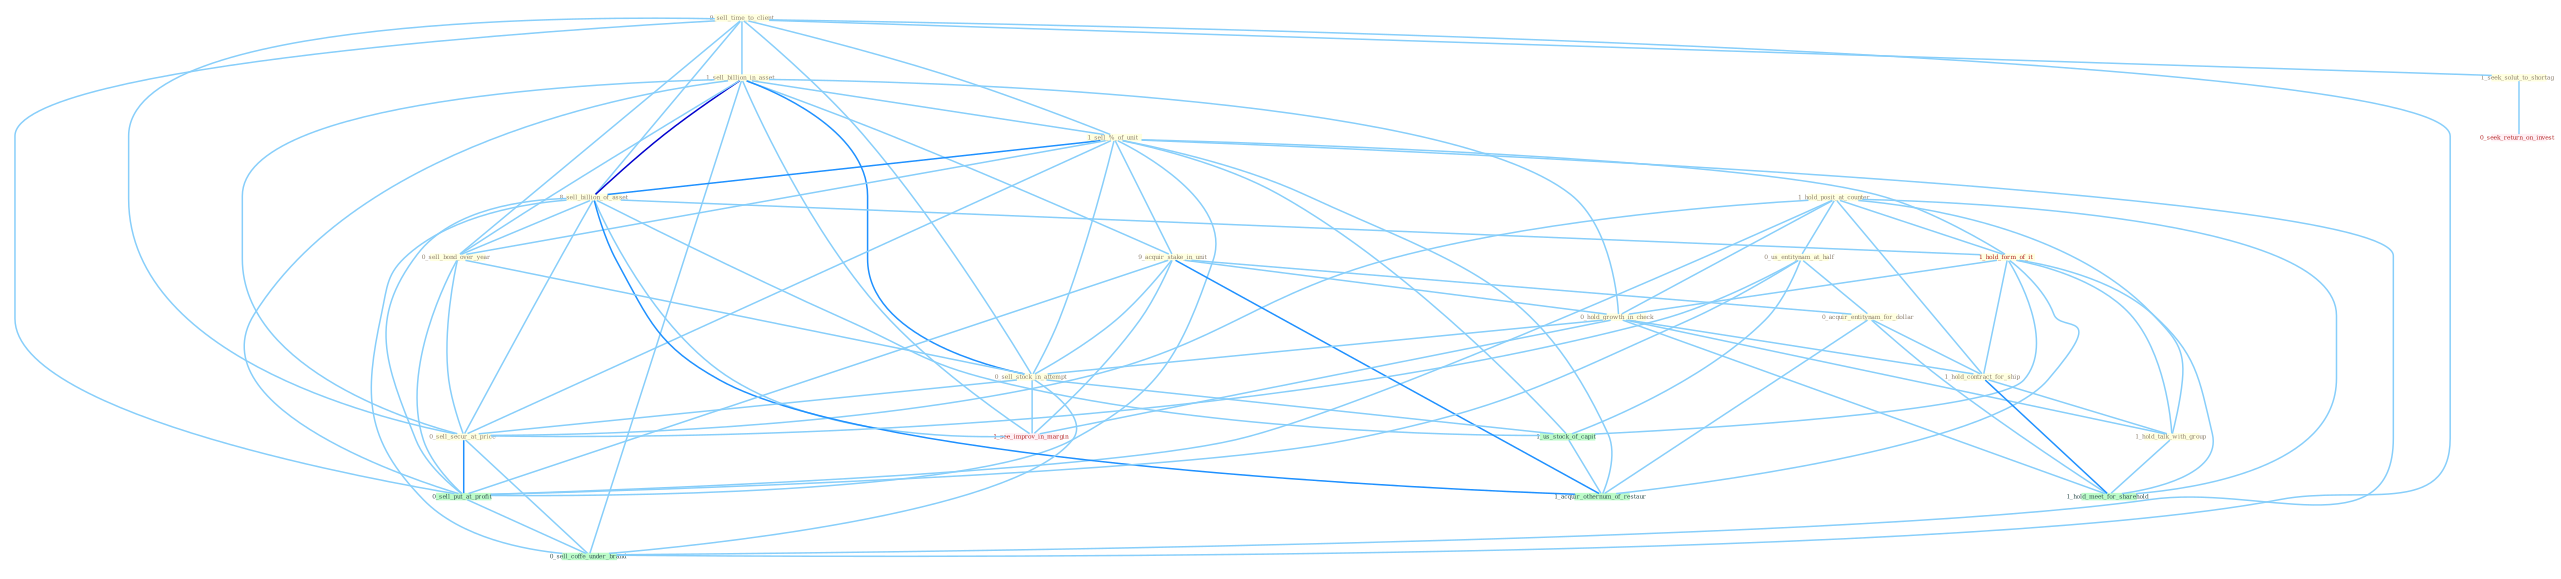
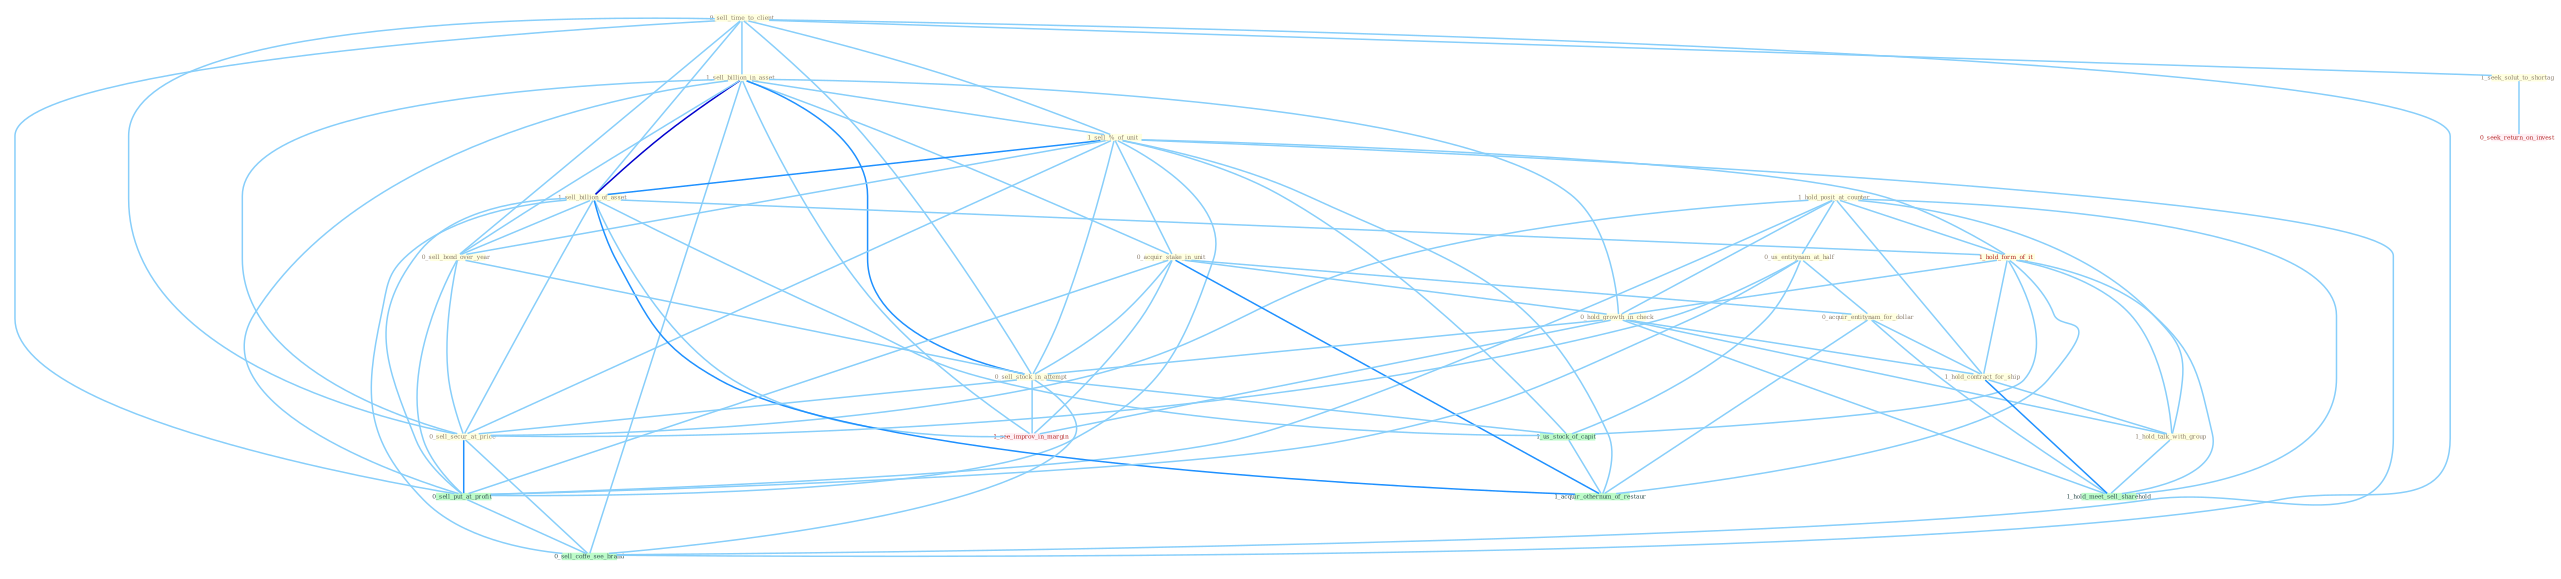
(594, 197) -> (594, 197)
(1173, 257) -> (1173, 257)
(2109, 497) -> (2109, 497)
(589, 556) -> (589, 556)
